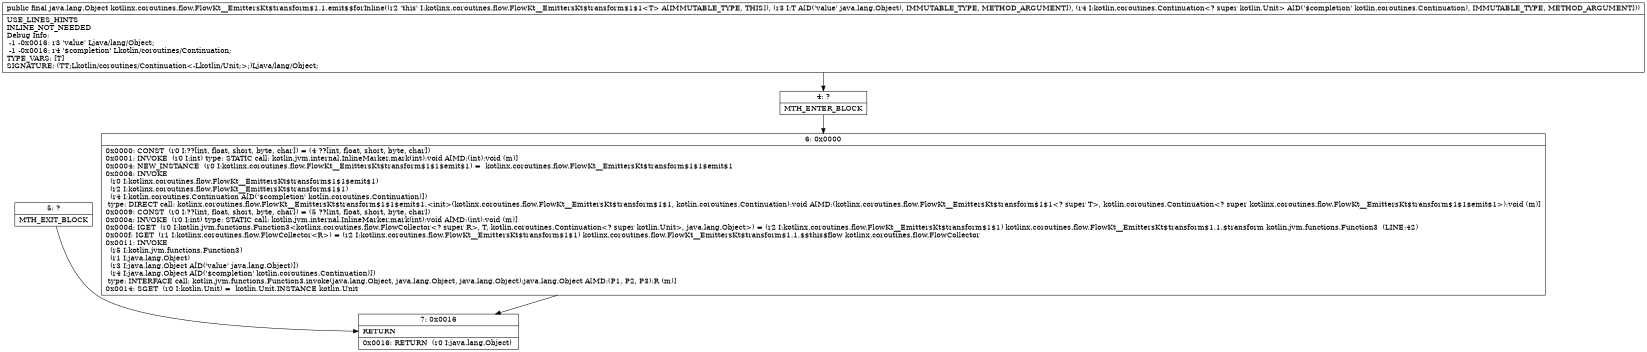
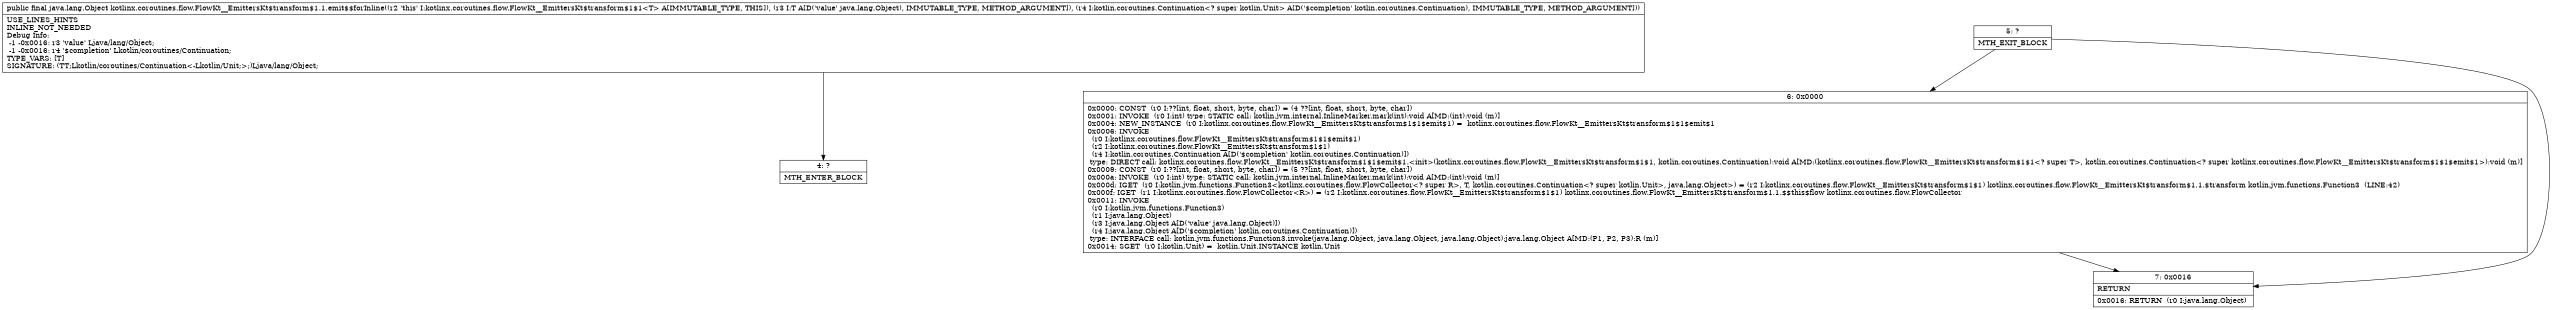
(823, 122) -> (1965, 69)
(174, 251) -> (1156, 208)
